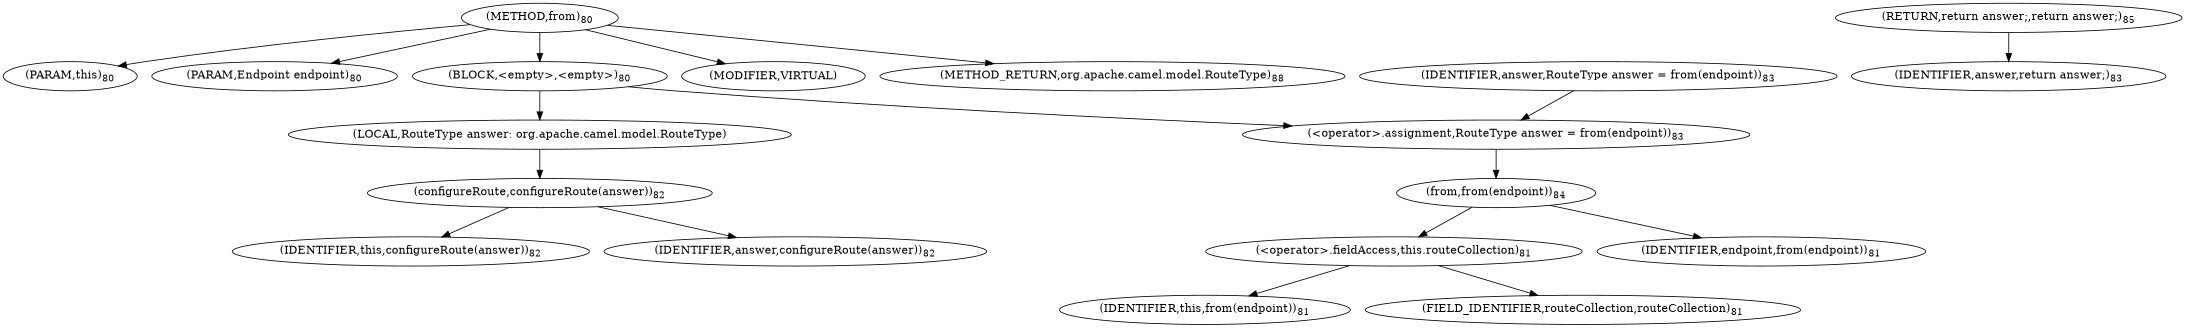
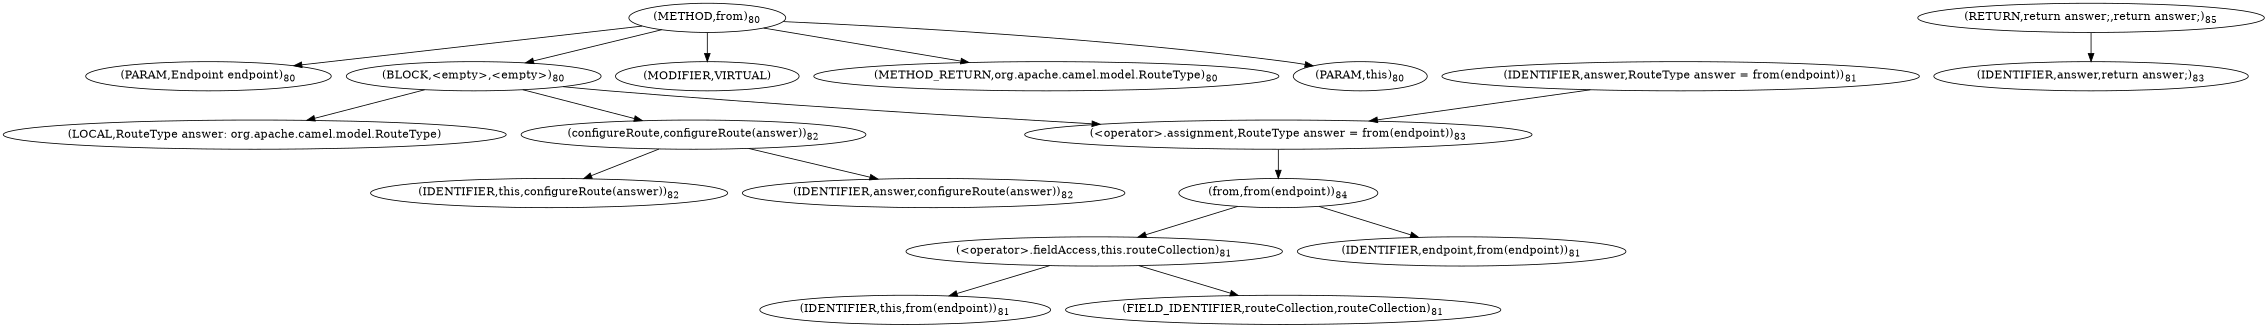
(1278, 75) -> (1212, 75)
(1769, 75) -> (1851, 75)
(540, 160) -> (579, 104)
